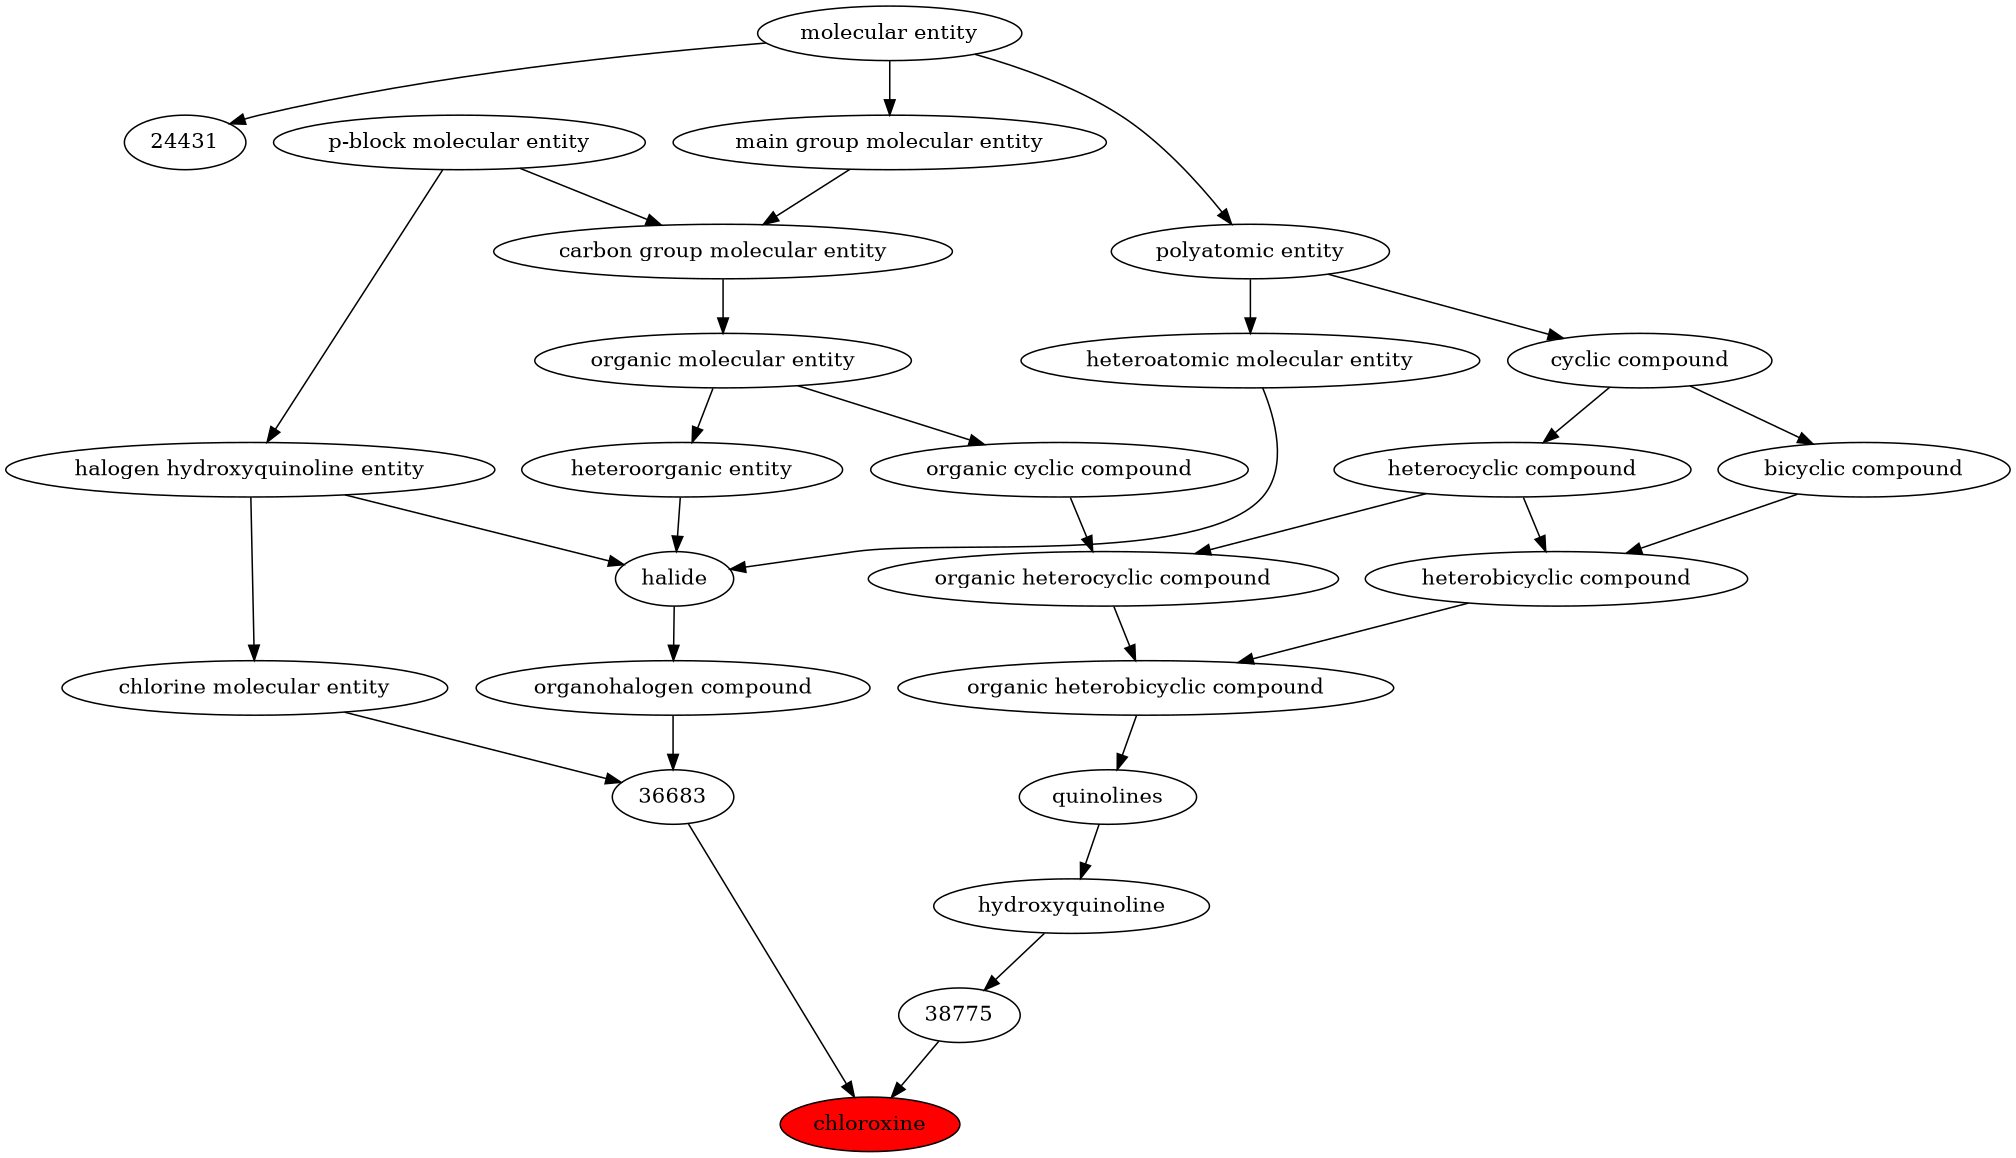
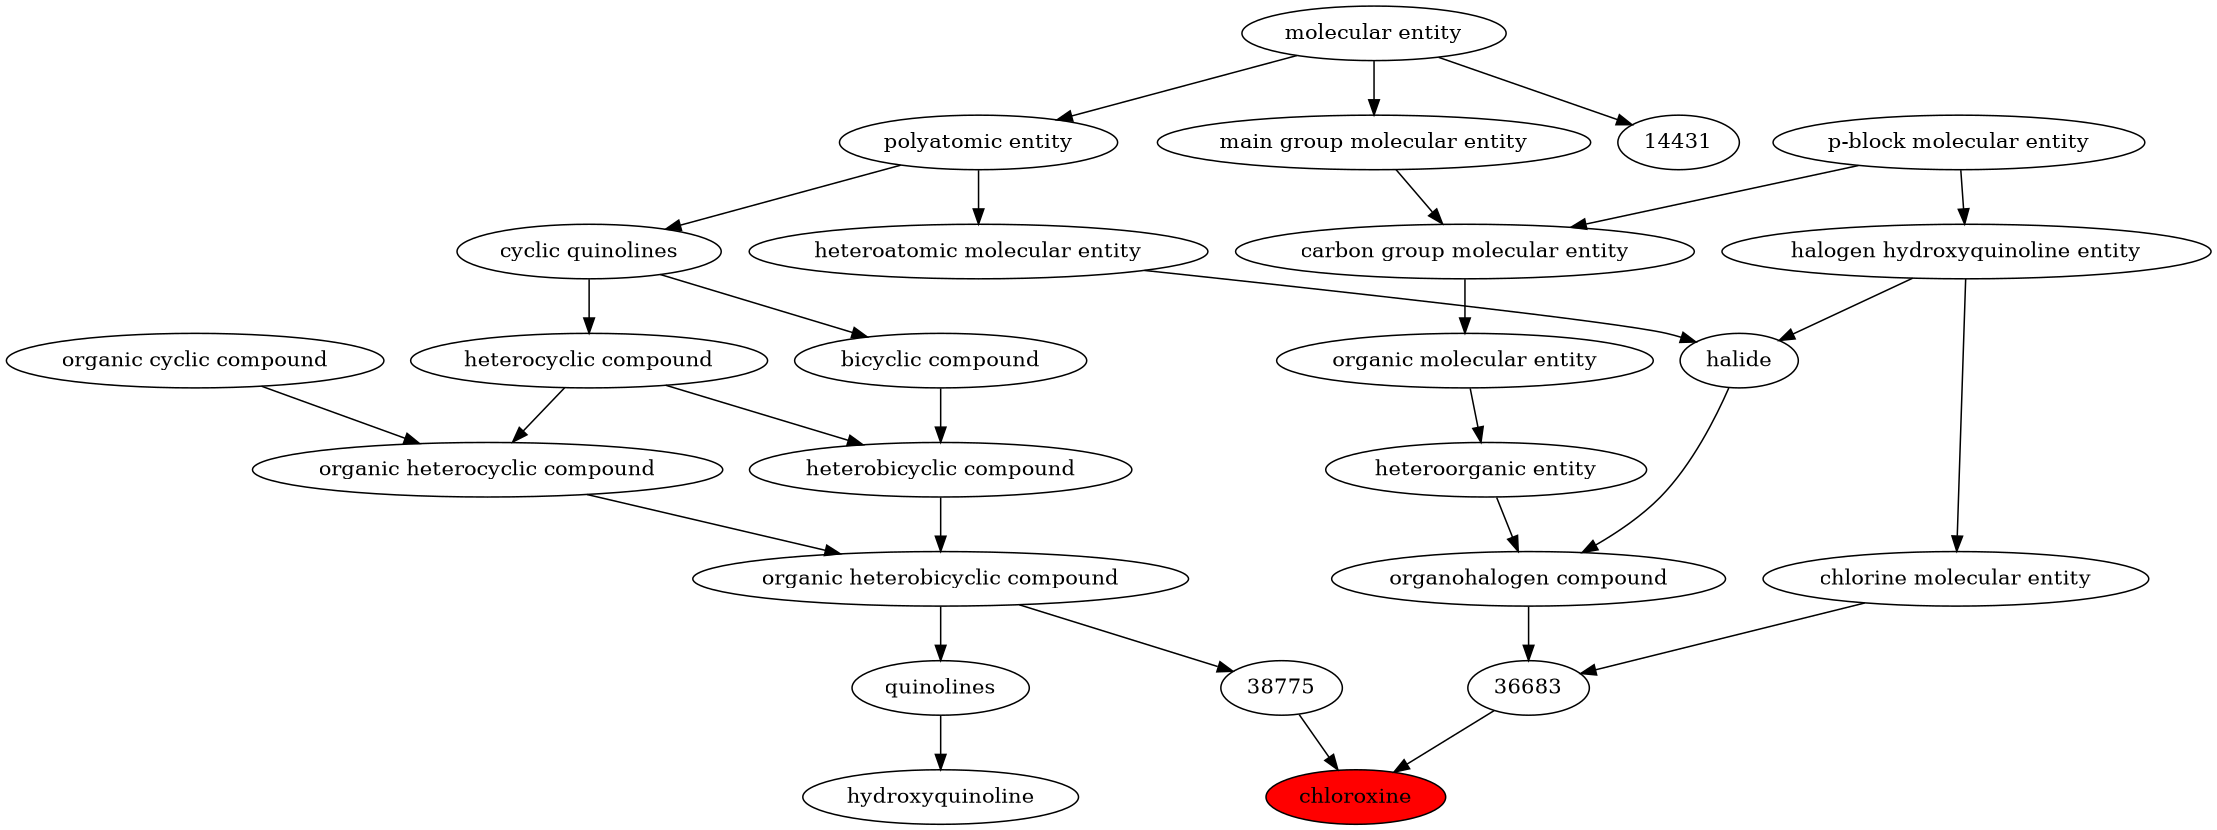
(185, 142) -> (1679, 142)
(1640, 361) -> (589, 252)
(884, 413) -> none
(679, 517) -> (1505, 517)
(1020, 956) -> (1119, 636)
